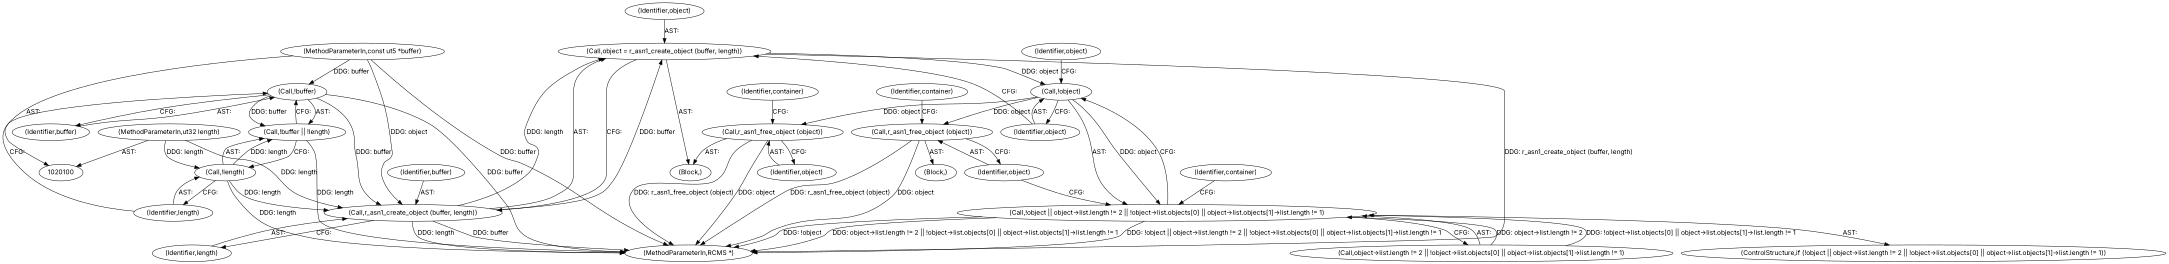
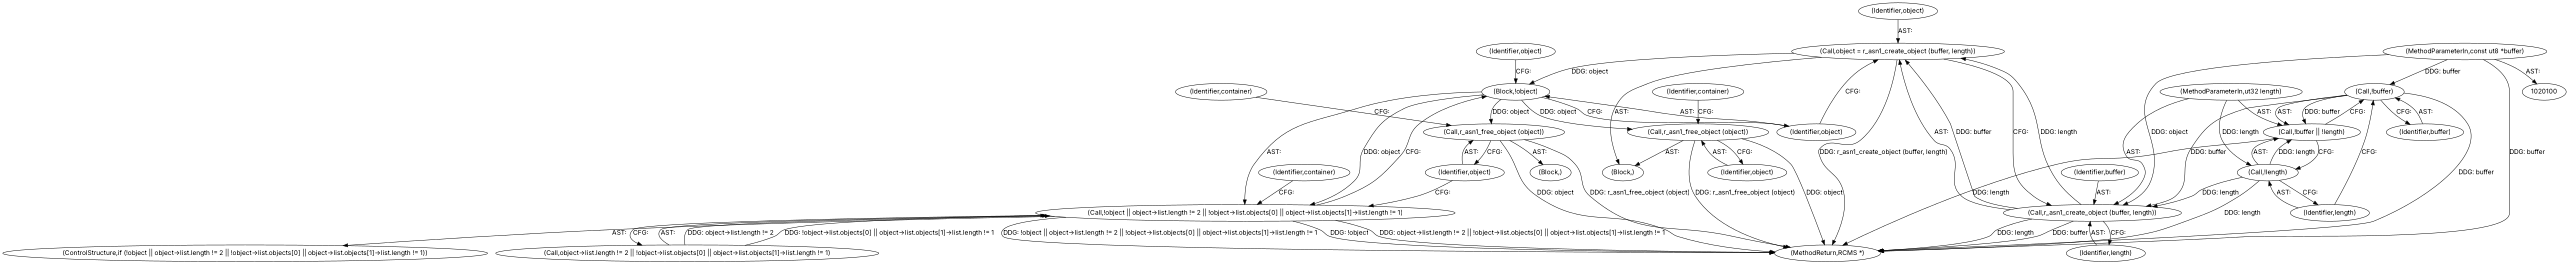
(363, 51) -> (2465, 51)
(1061, 92) -> (1516, 92)
(115, 153) -> (2256, 115)
(299, 173) -> (2134, 152)
(689, 253) -> (1828, 253)
